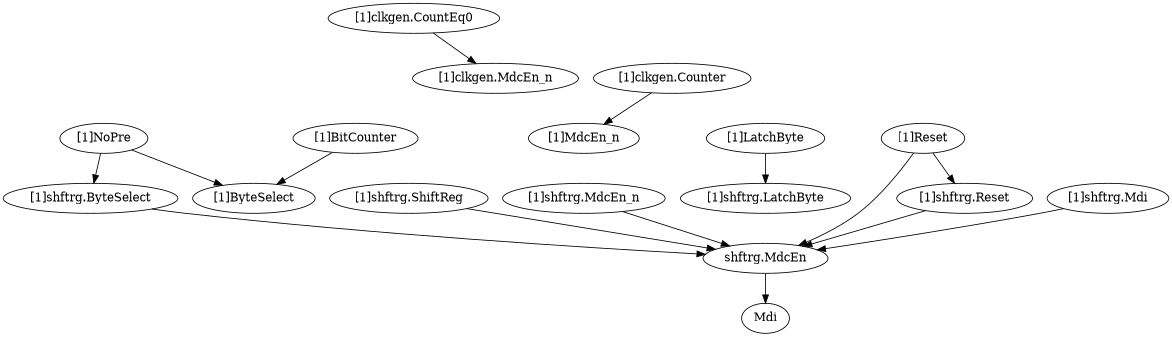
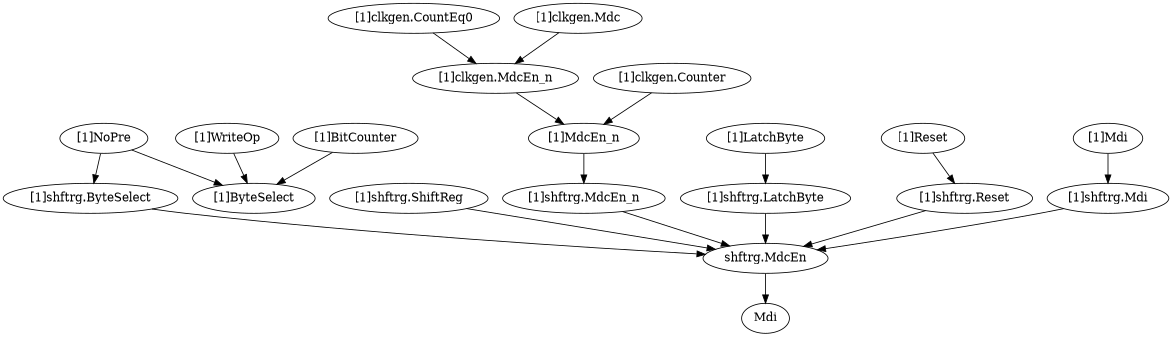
none -> (578, 18)
none -> (536, 106)
none -> (227, 138)
none -> (1108, 138)
none -> (584, 164)
(867, 206) -> (766, 224)
